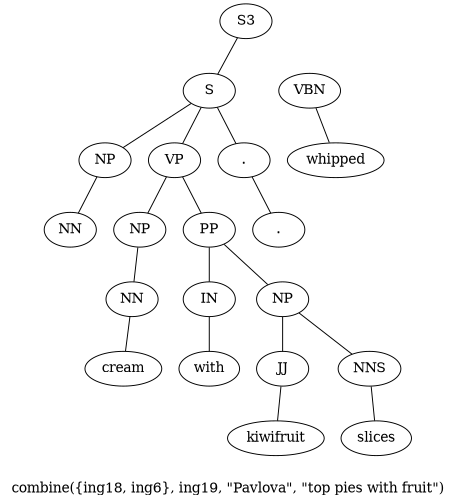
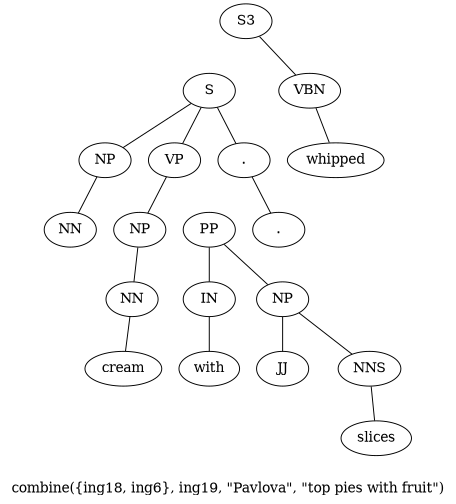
(228, 56) -> (278, 56)
(192, 195) -> none
(276, 438) -> none
